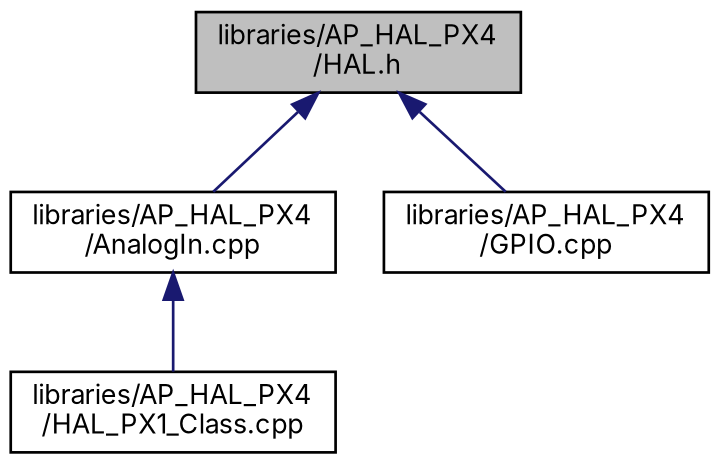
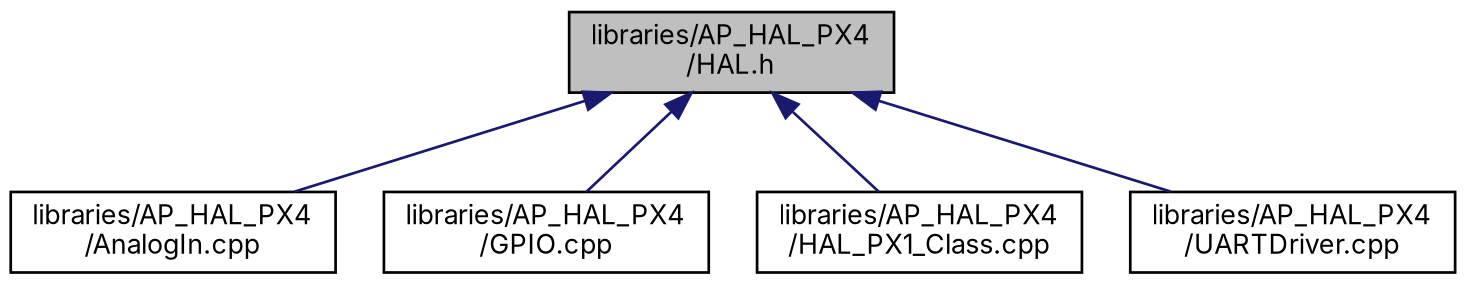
none -> (1293, 232)
(173, 336) -> (836, 152)
